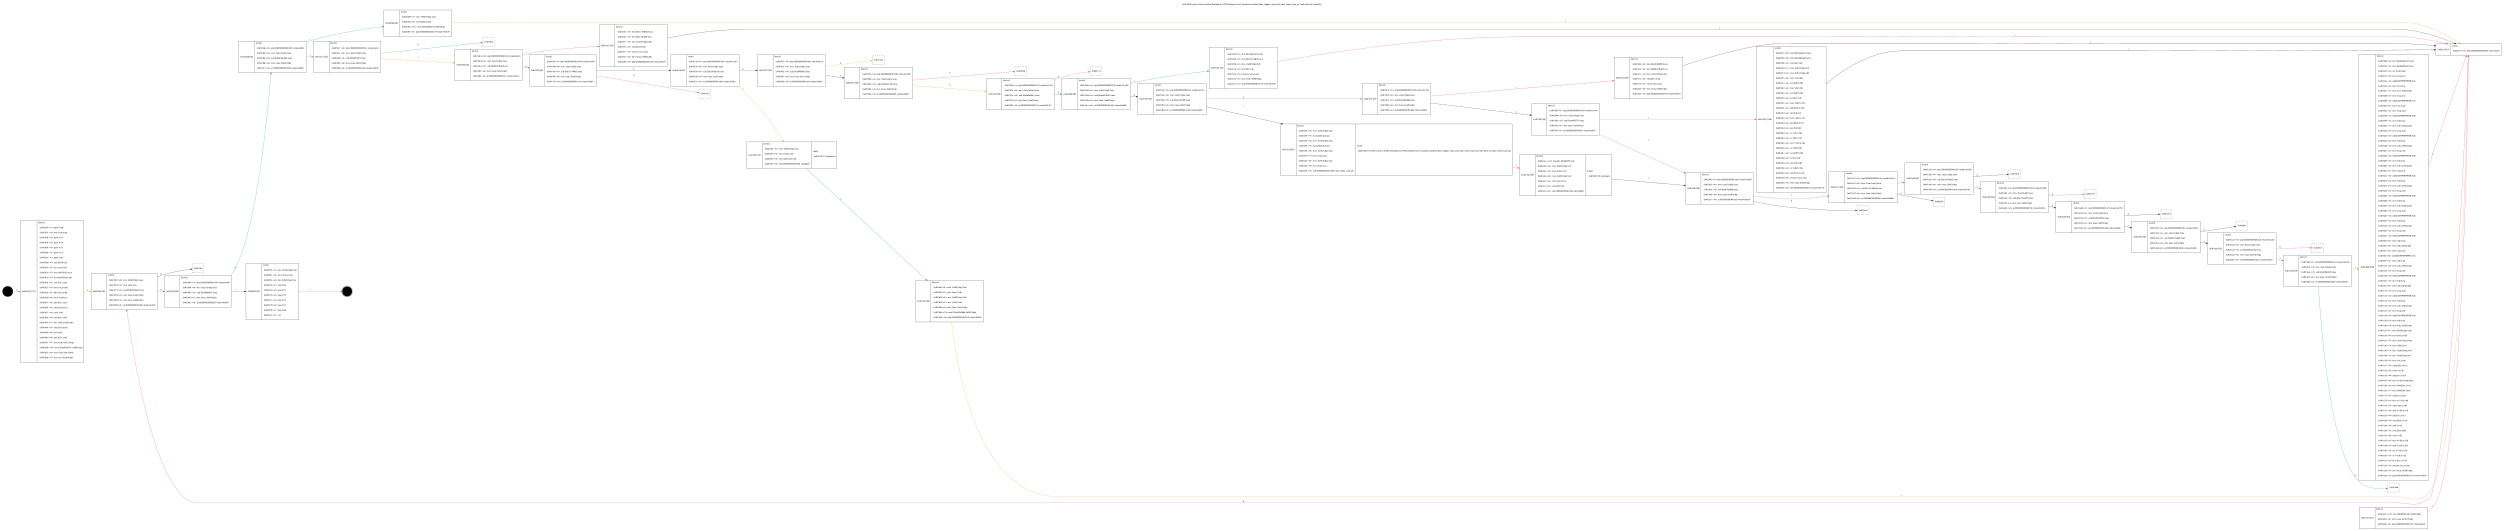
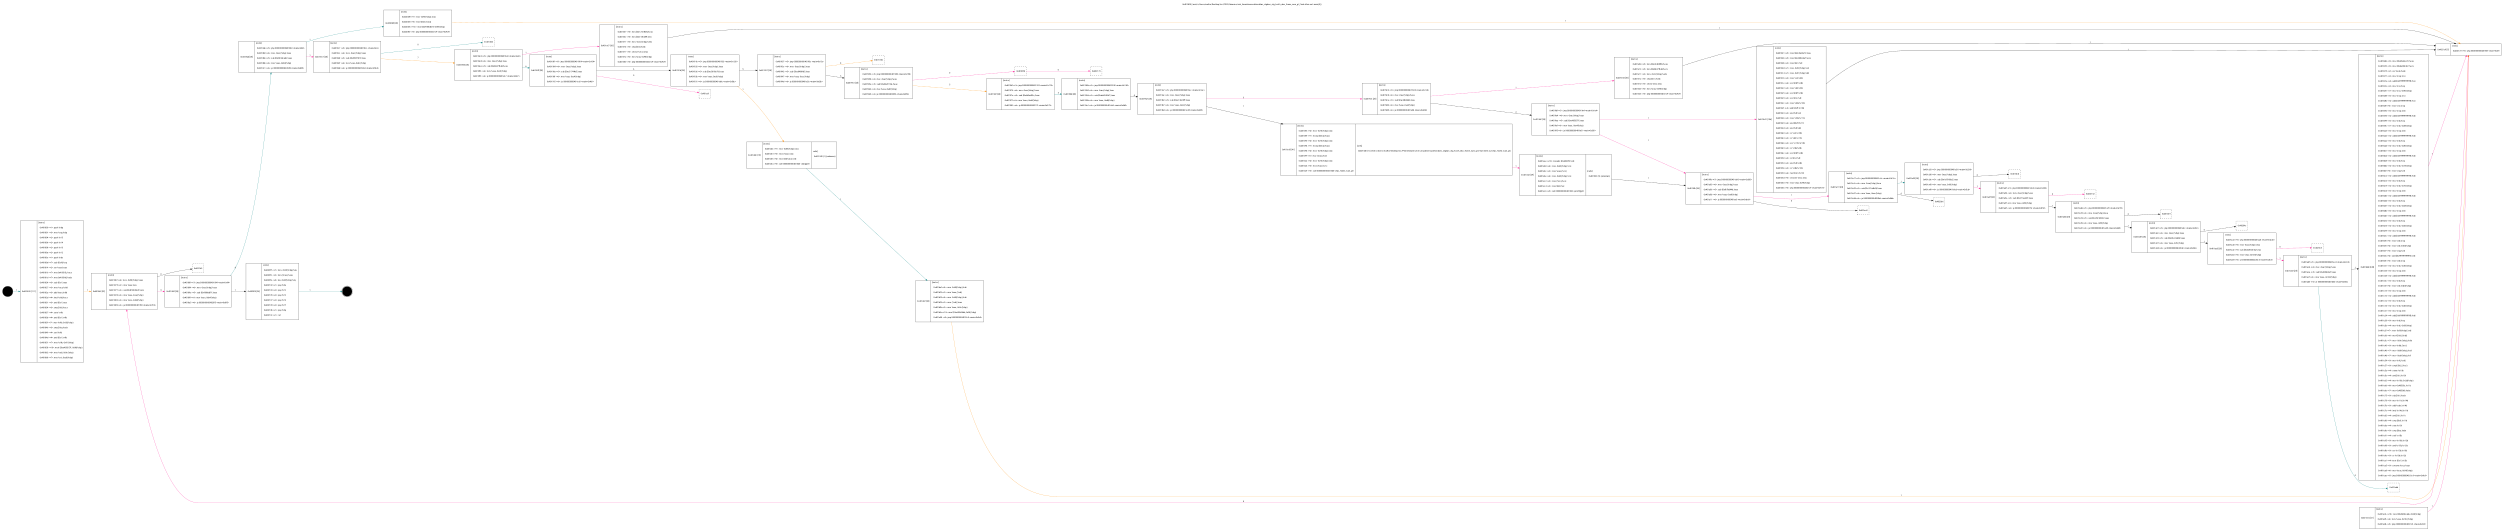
(1243, 68) -> none
(1071, 75) -> (1058, 71)
(2354, 269) -> (2354, 269)
